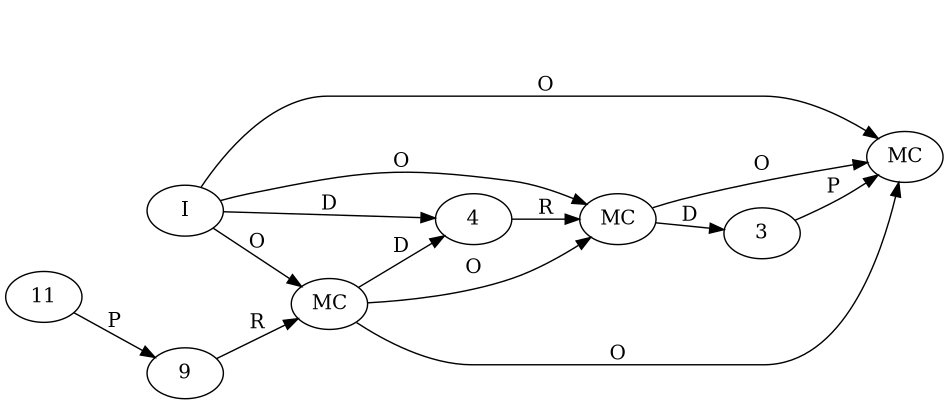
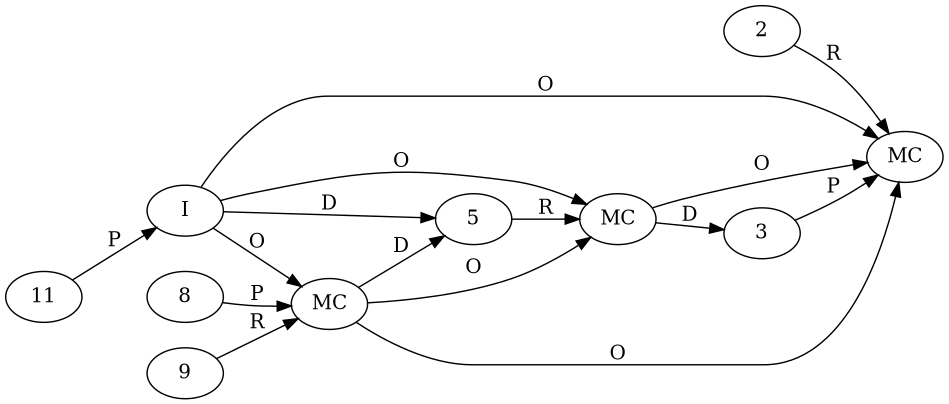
none -> (762, 31)
(474, 219) -> (474, 219)
none -> (185, 297)
(108, 332) -> (109, 258)
